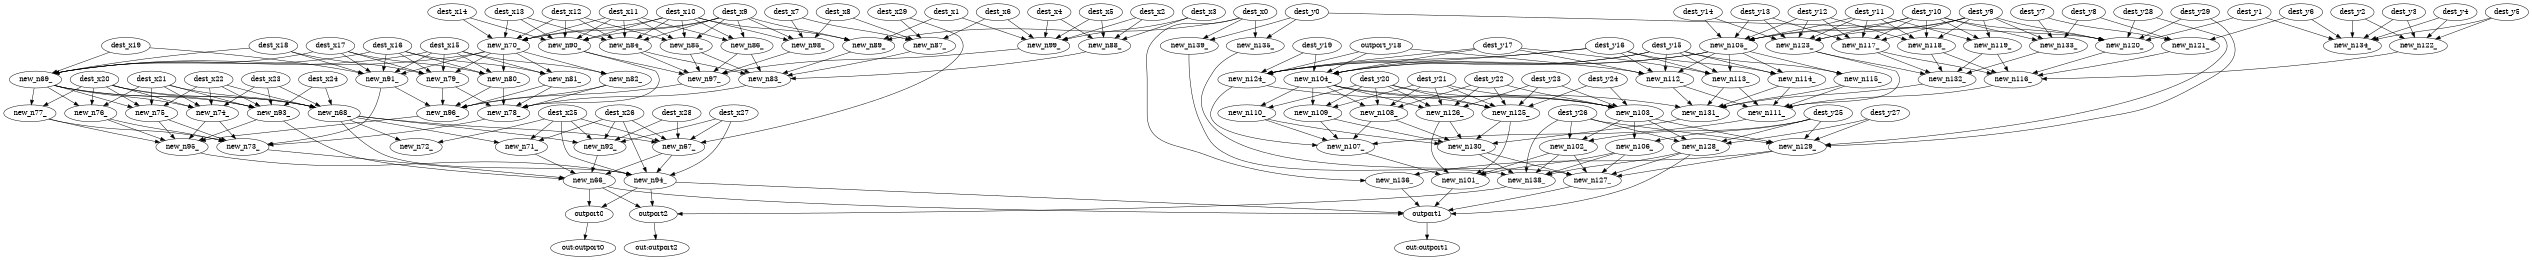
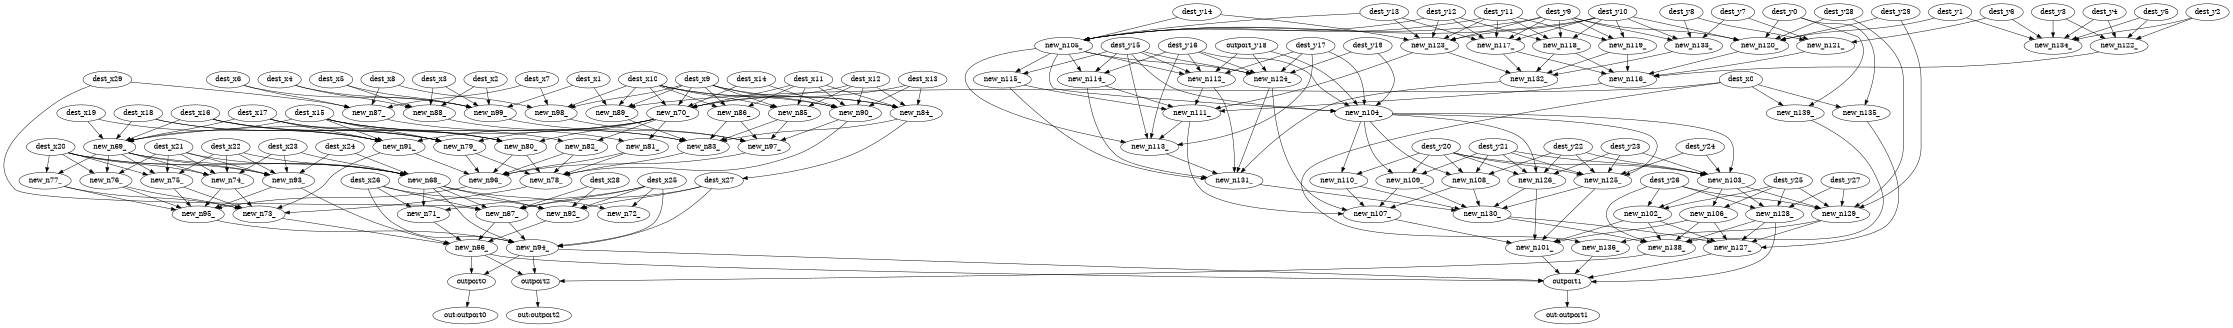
(466, 62) -> none
(662, 62) -> (832, 162)
(1746, 94) -> (1173, 129)
